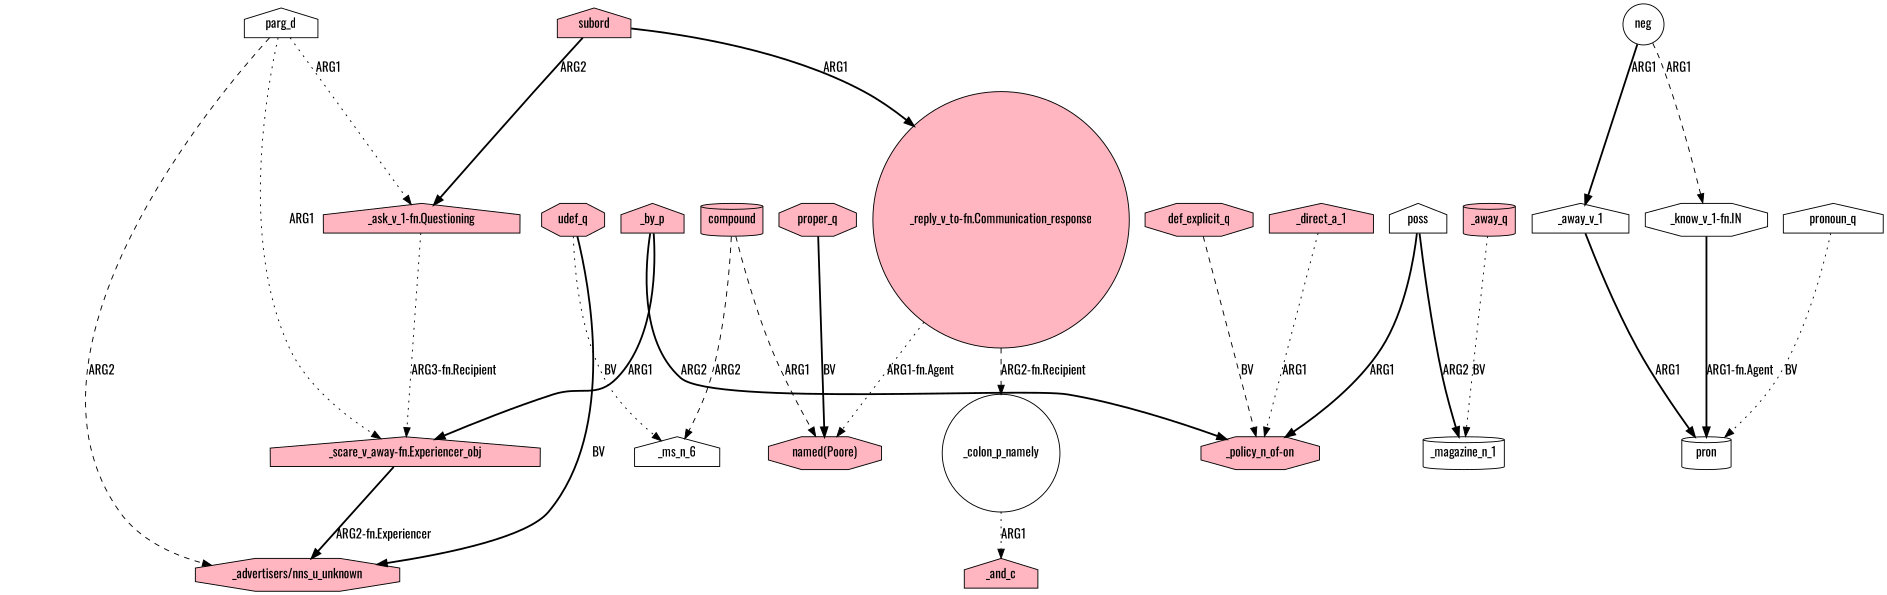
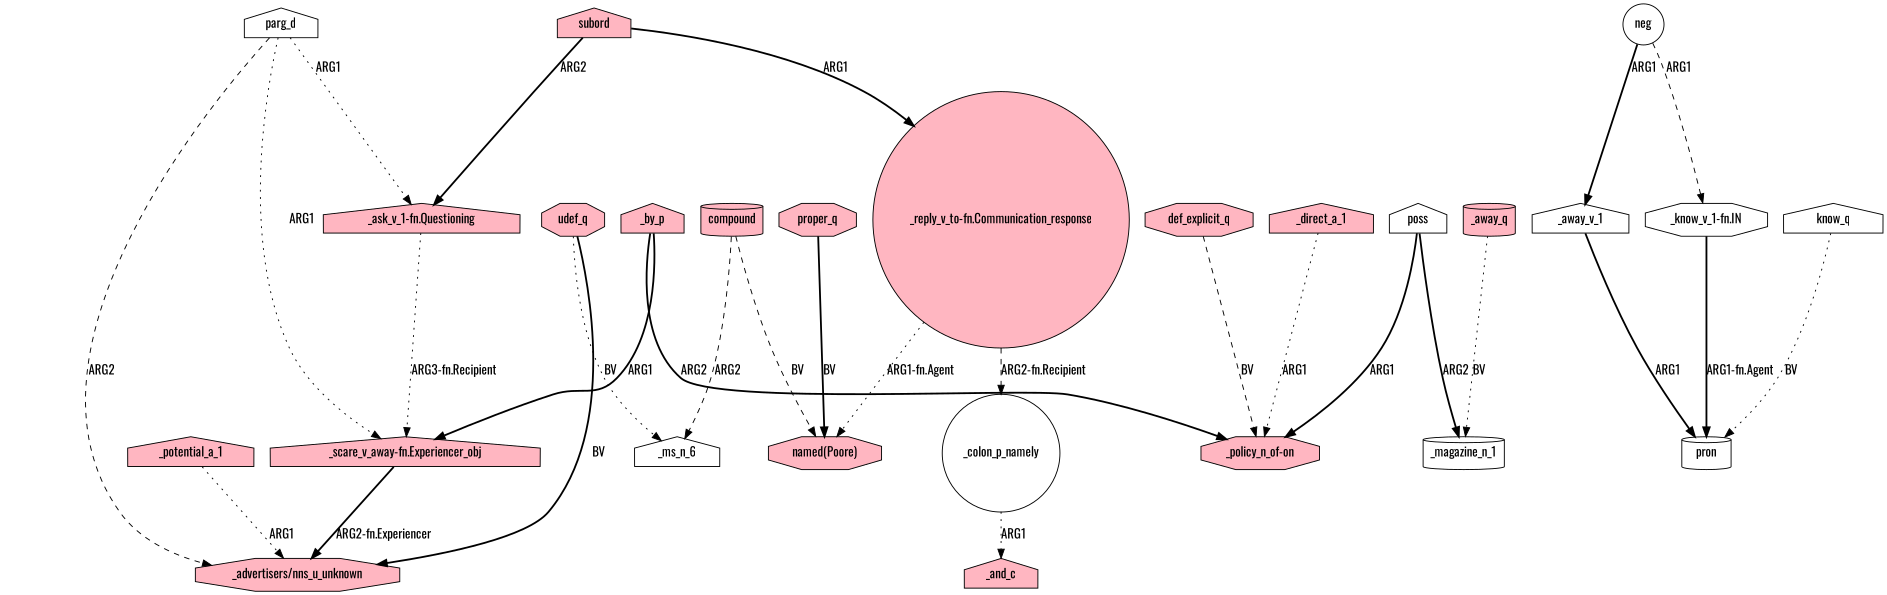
(1833, 220) -> (1833, 220)
(798, 371) -> (798, 371)
none -> (191, 453)
